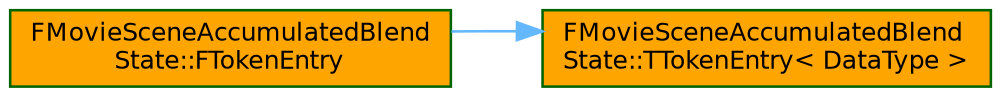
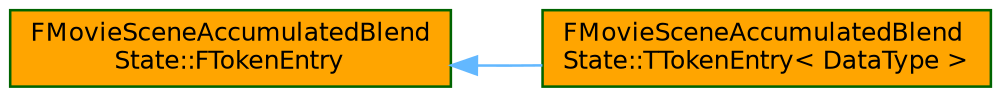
(484, 31) -> (510, 66)
